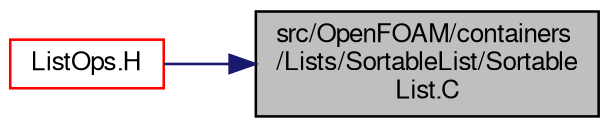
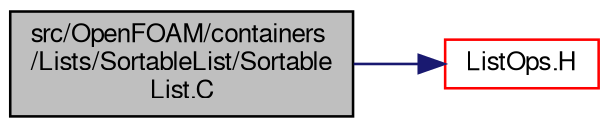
(196, 64) -> (386, 64)
